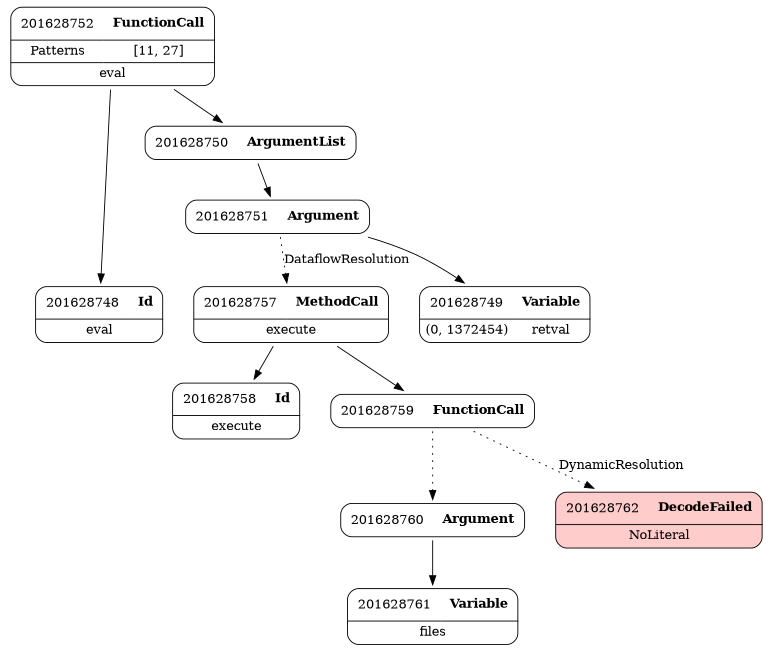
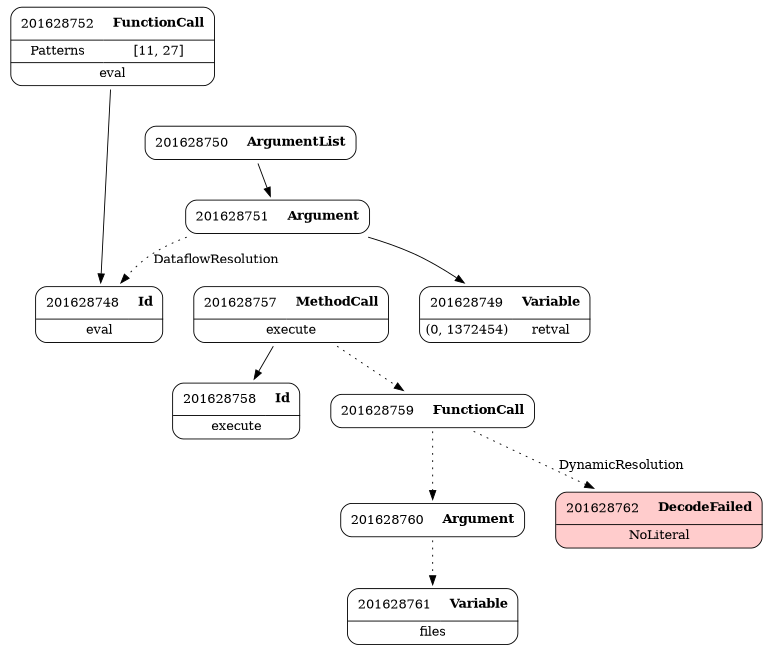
(194, 103) -> none
(283, 255) -> (154, 253)
(366, 366) -> (366, 366)
(433, 558) -> (433, 558)
